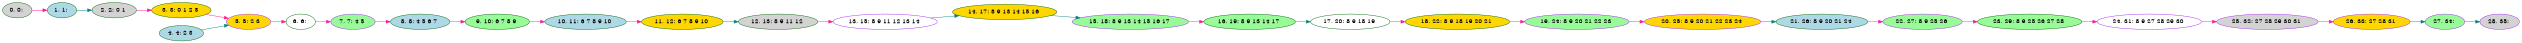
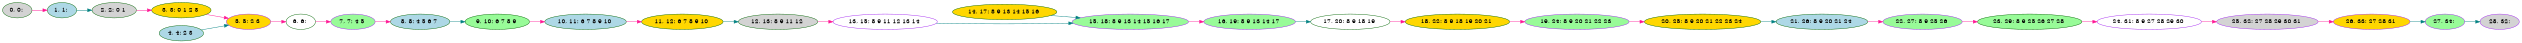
(943, 17) -> (1003, 24)
(455, 22) -> (455, 22)
(1250, 22) -> (1250, 22)
(1703, 22) -> (1703, 22)
(2500, 22) -> (2500, 22)
